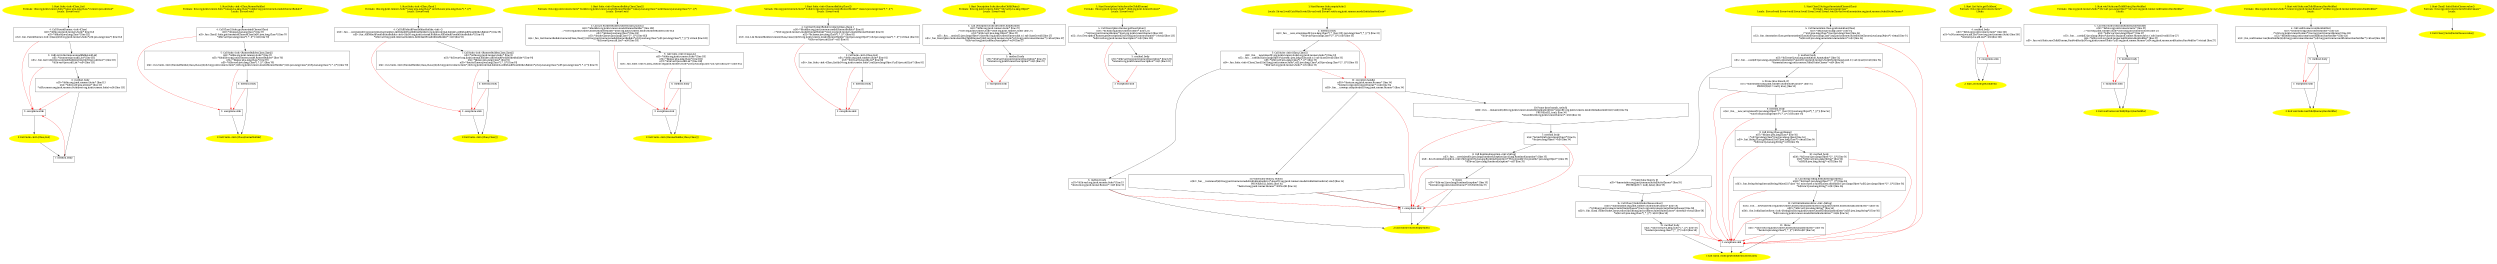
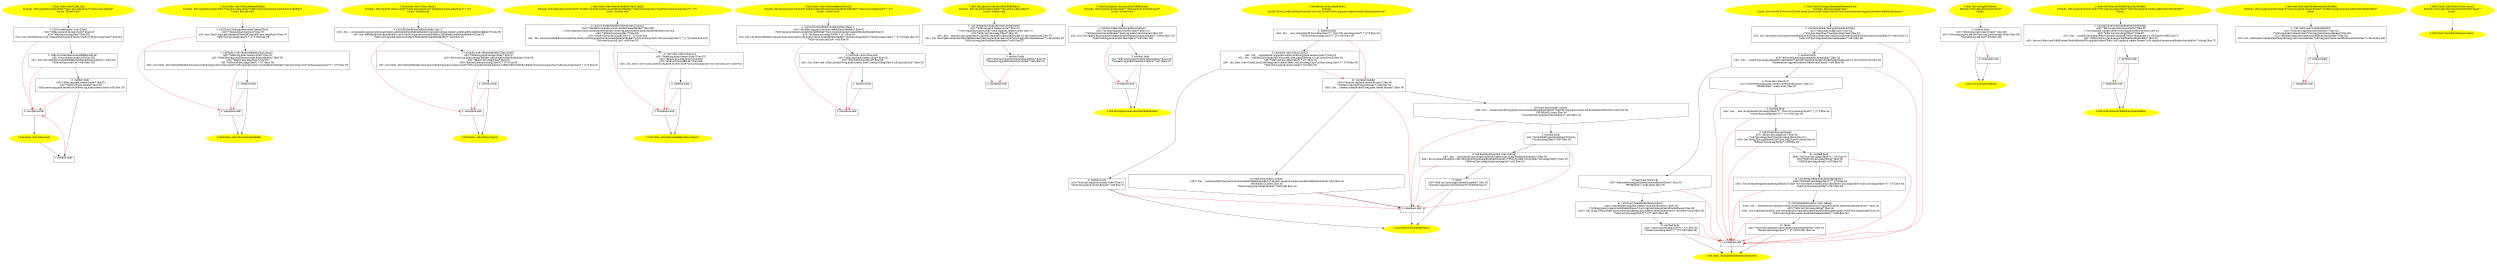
none -> (1133, 113)
(2311, 113) -> none
